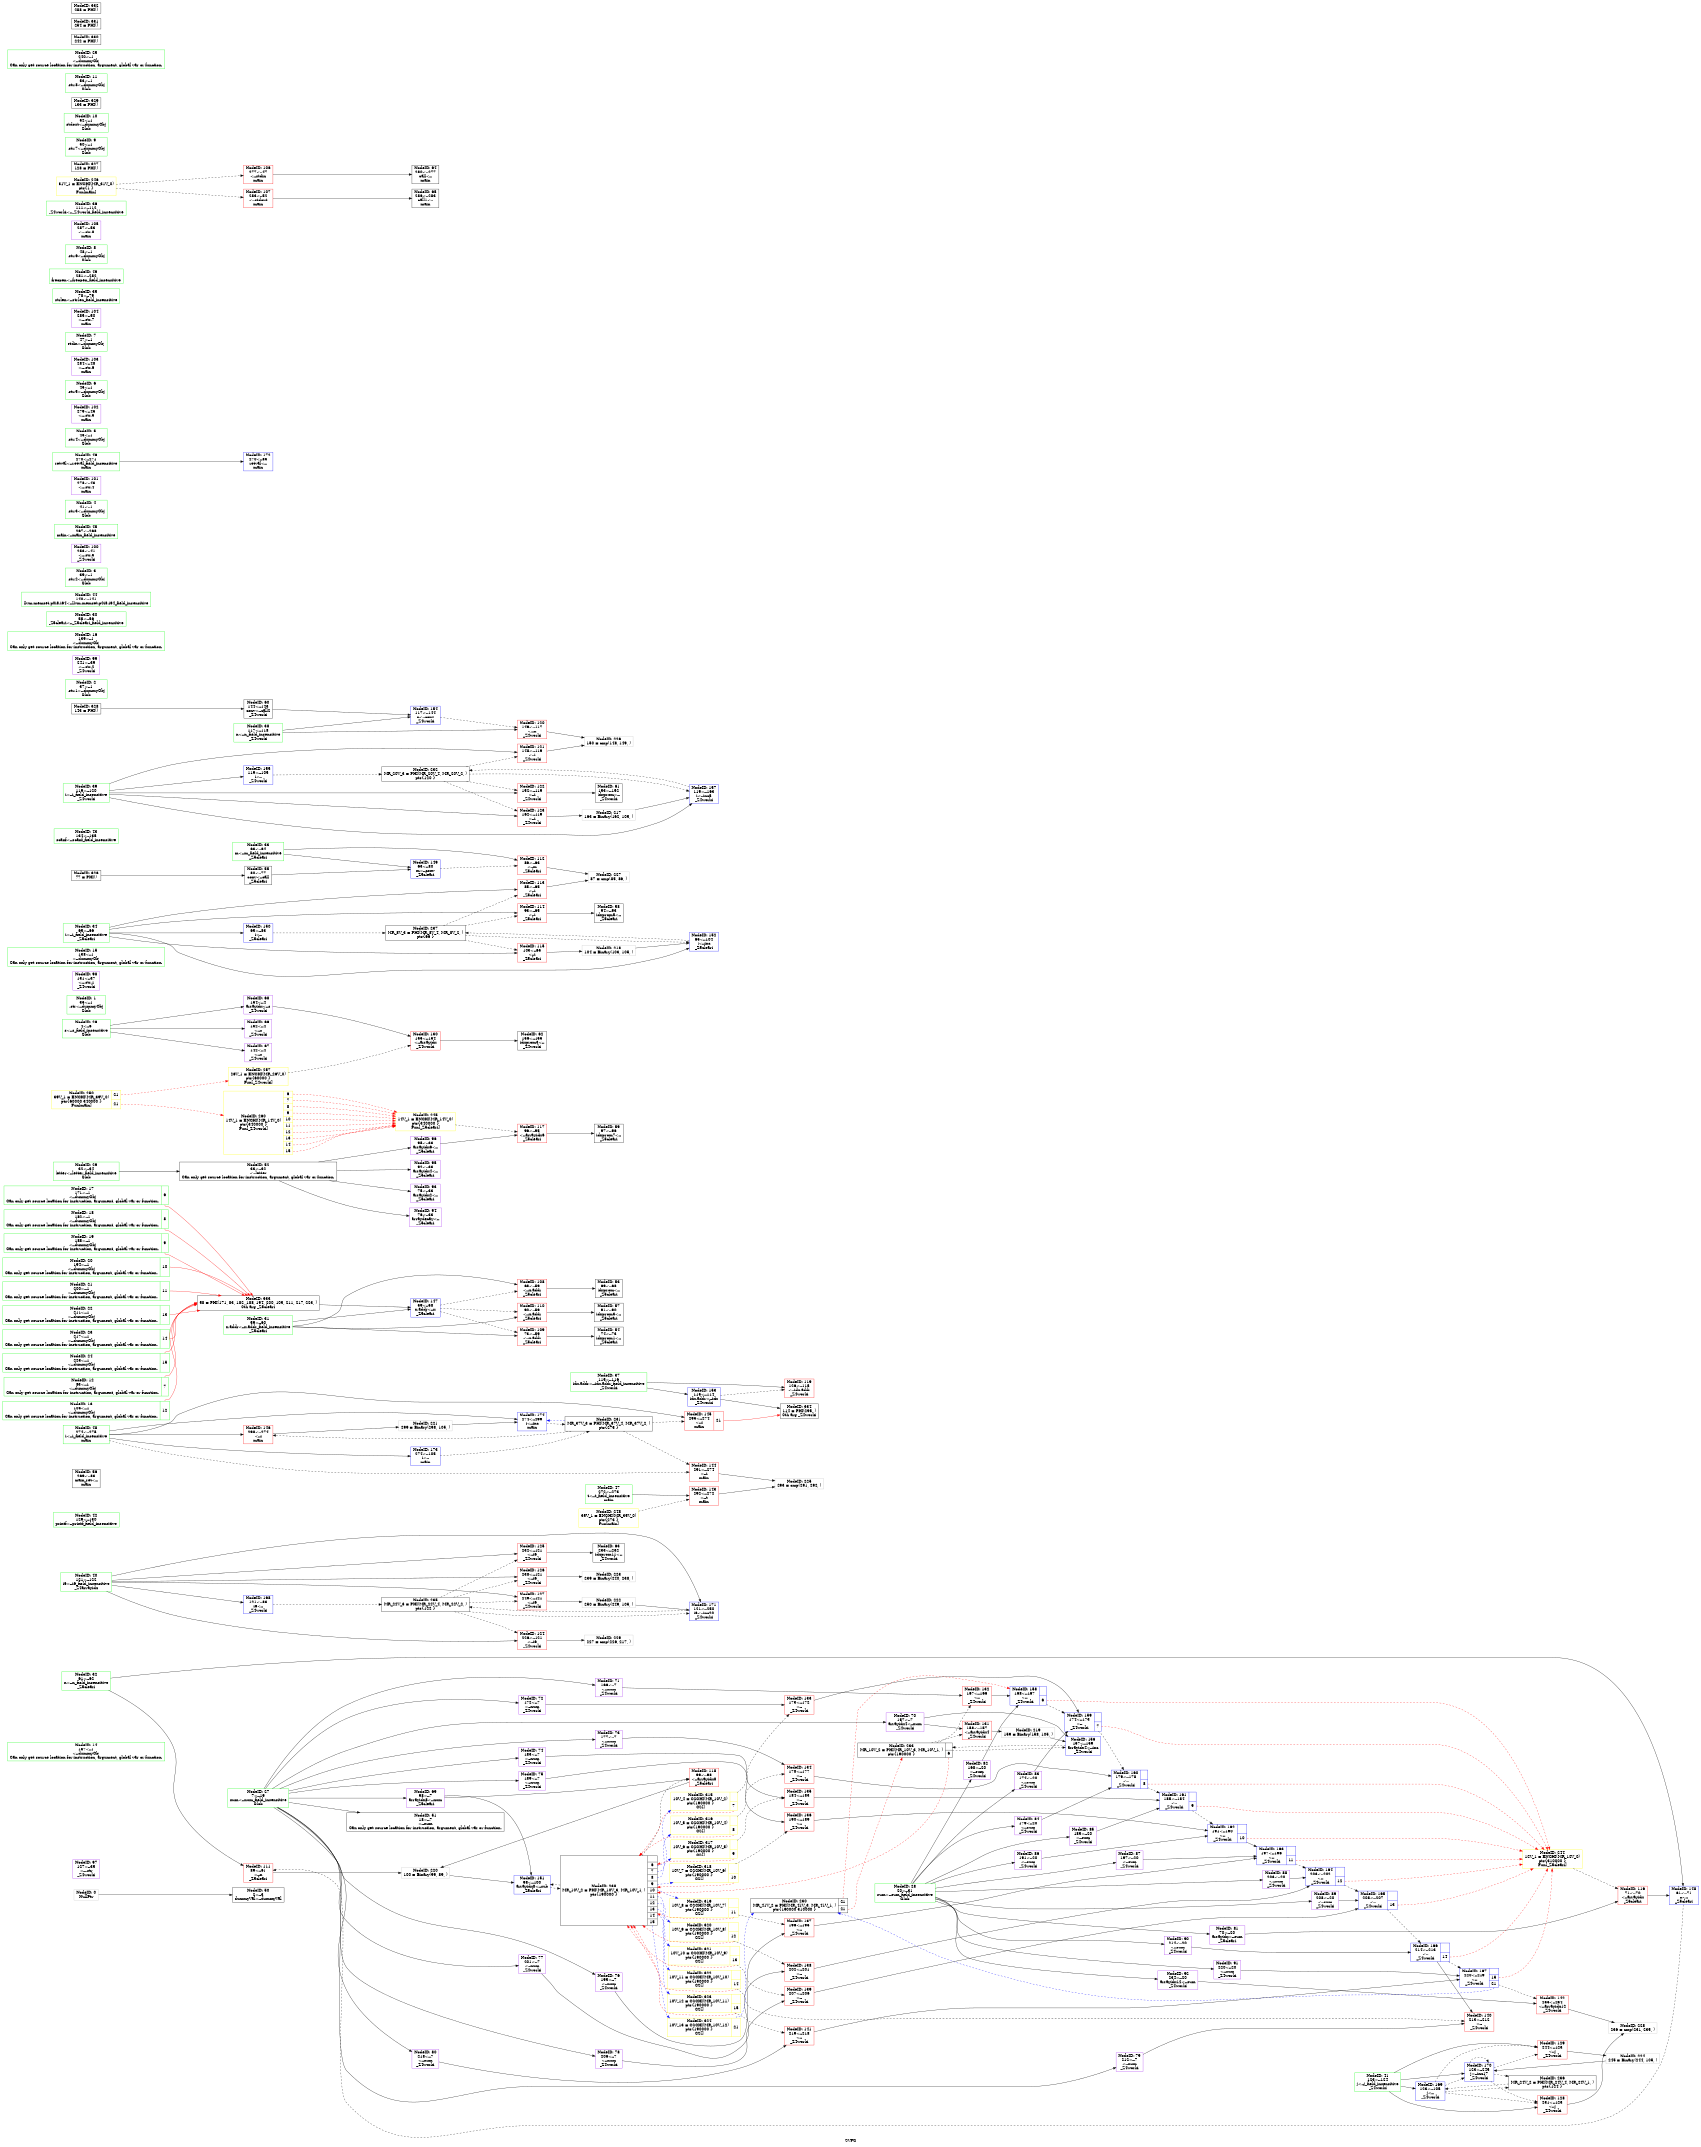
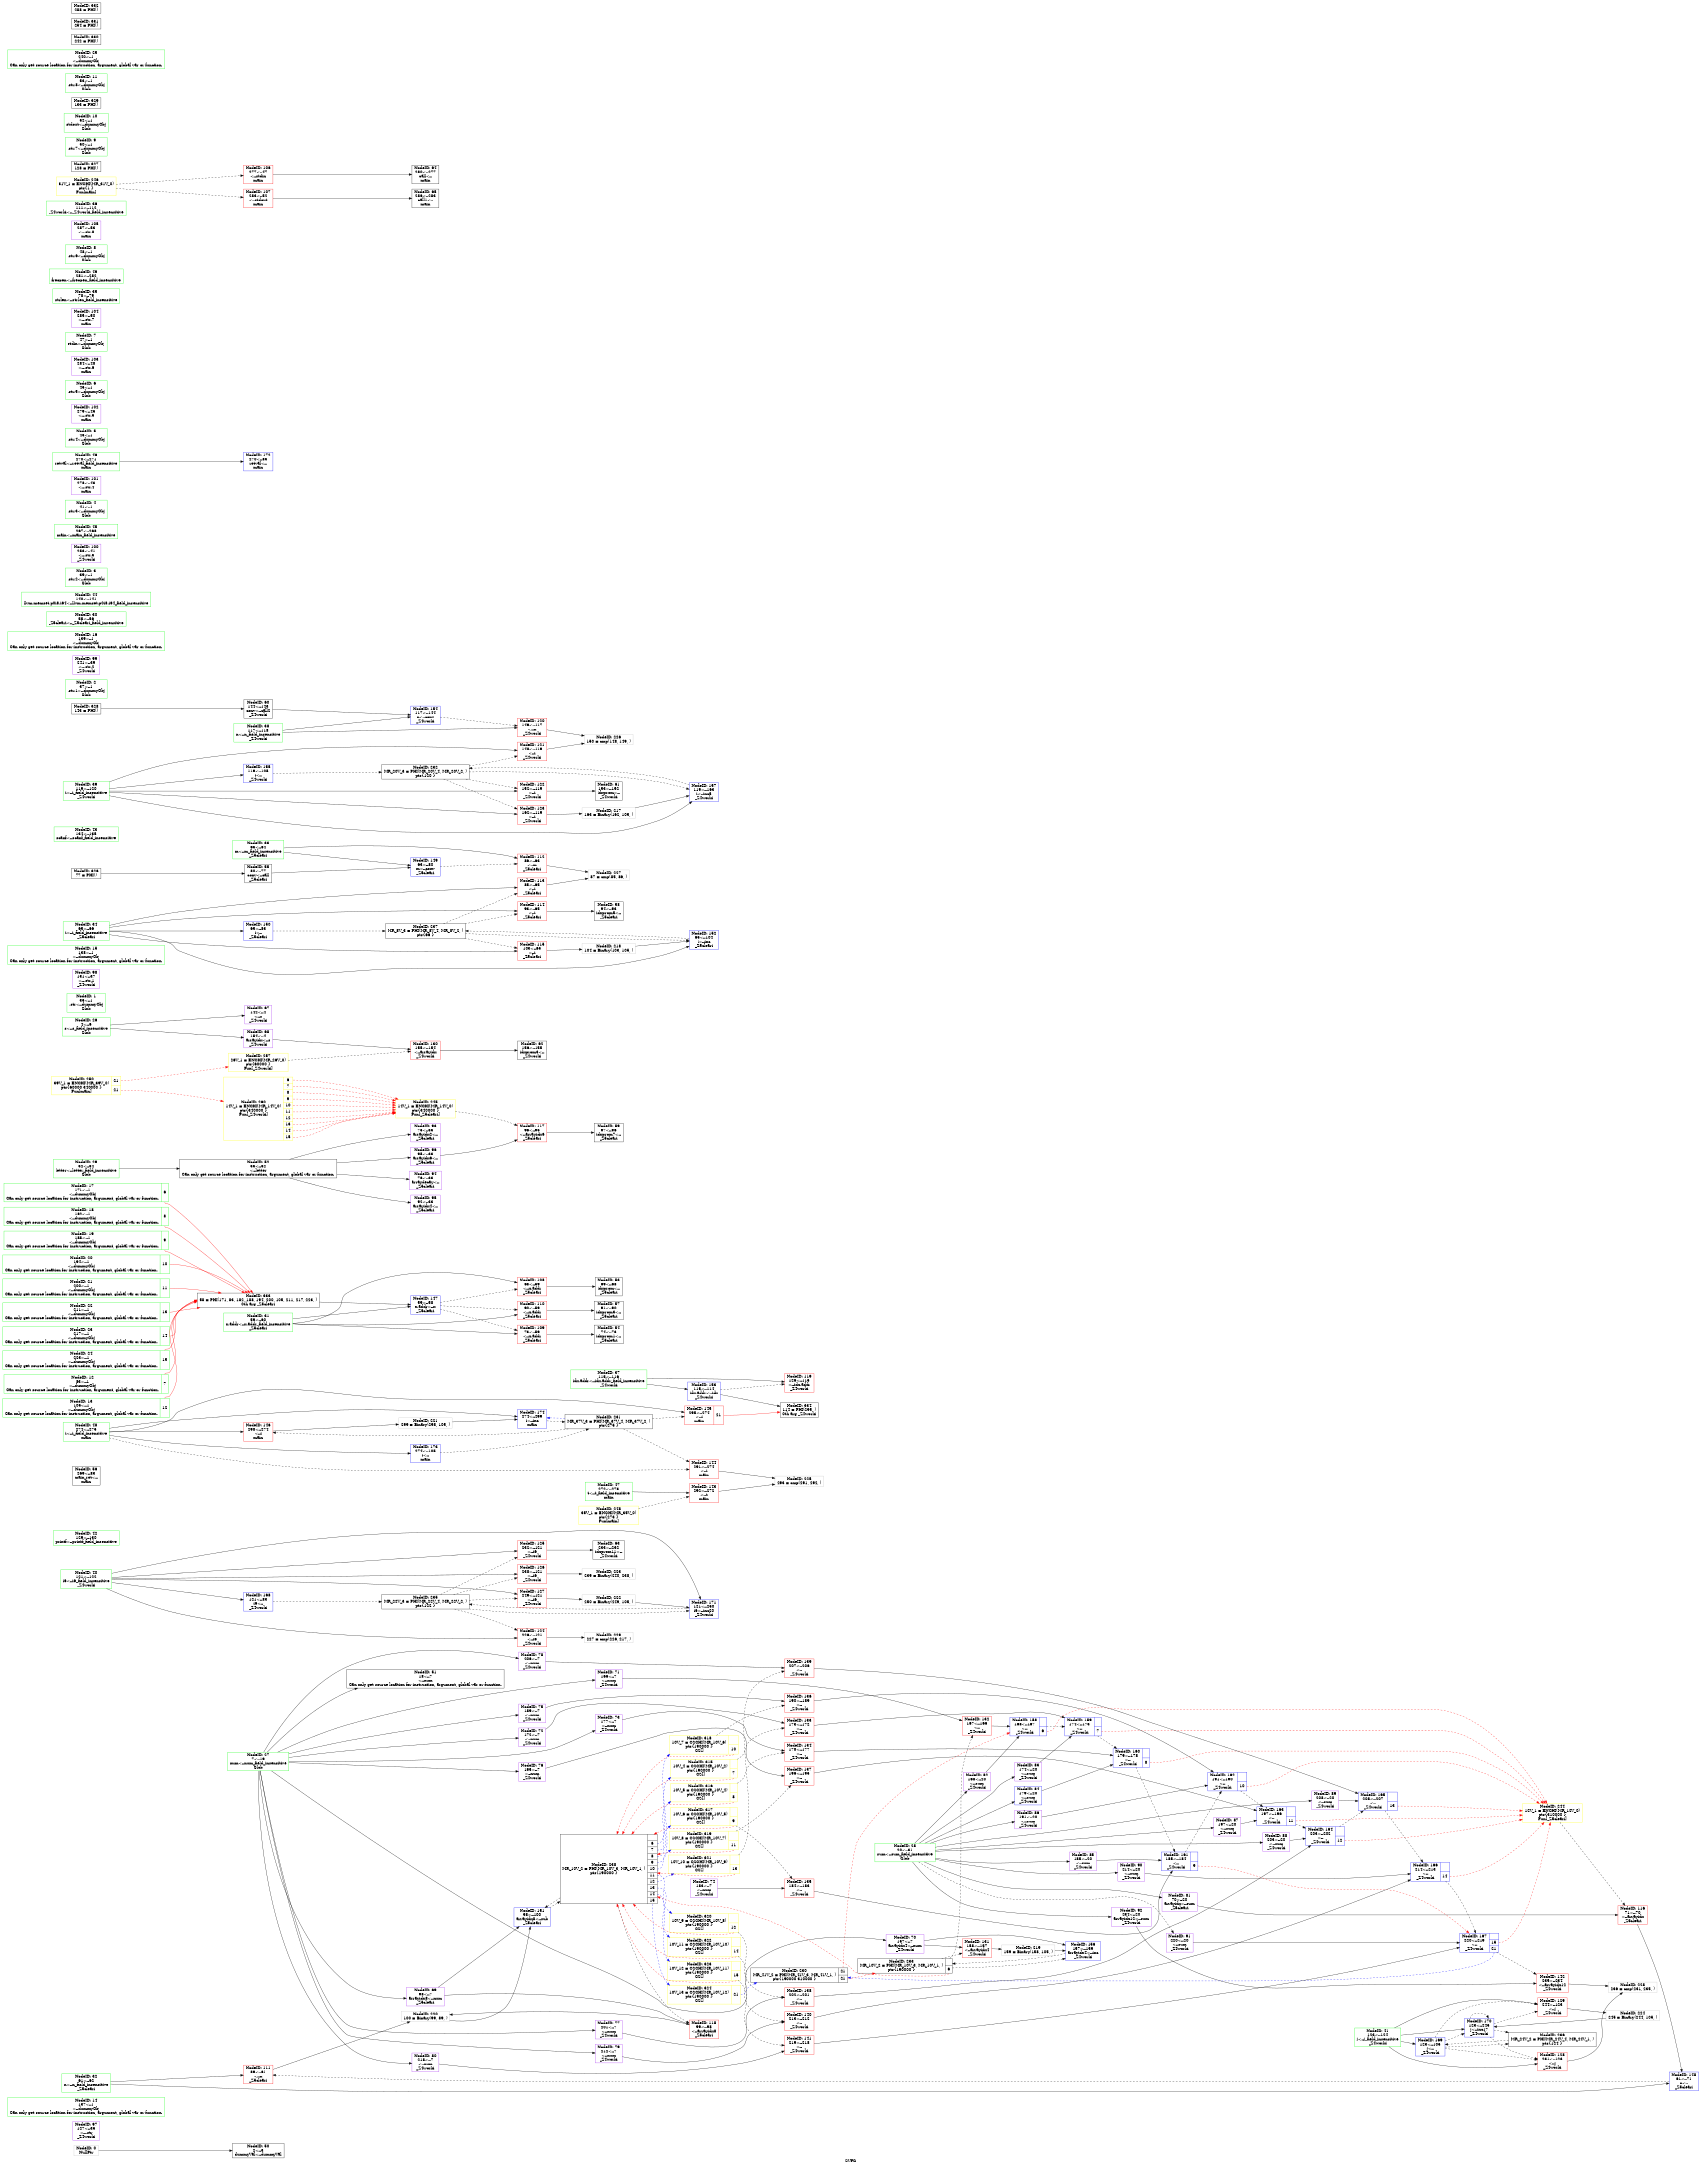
(258, 1029) -> none
(86, 1588) -> (86, 1585)
(402, 1771) -> none
(1370, 1812) -> (1337, 1889)
(1028, 1826) -> (1028, 1796)
(1251, 1844) -> (1251, 1798)
(1059, 1957) -> (1048, 1900)
(1454, 1986) -> (1117, 1974)
